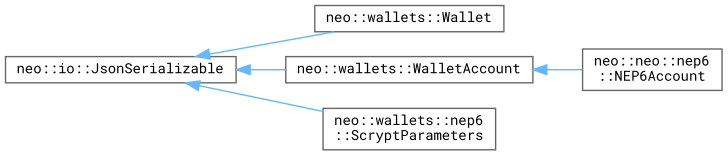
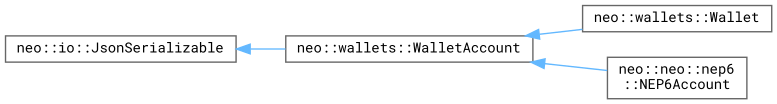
(272, 43) -> (561, 32)
(409, 129) -> none
